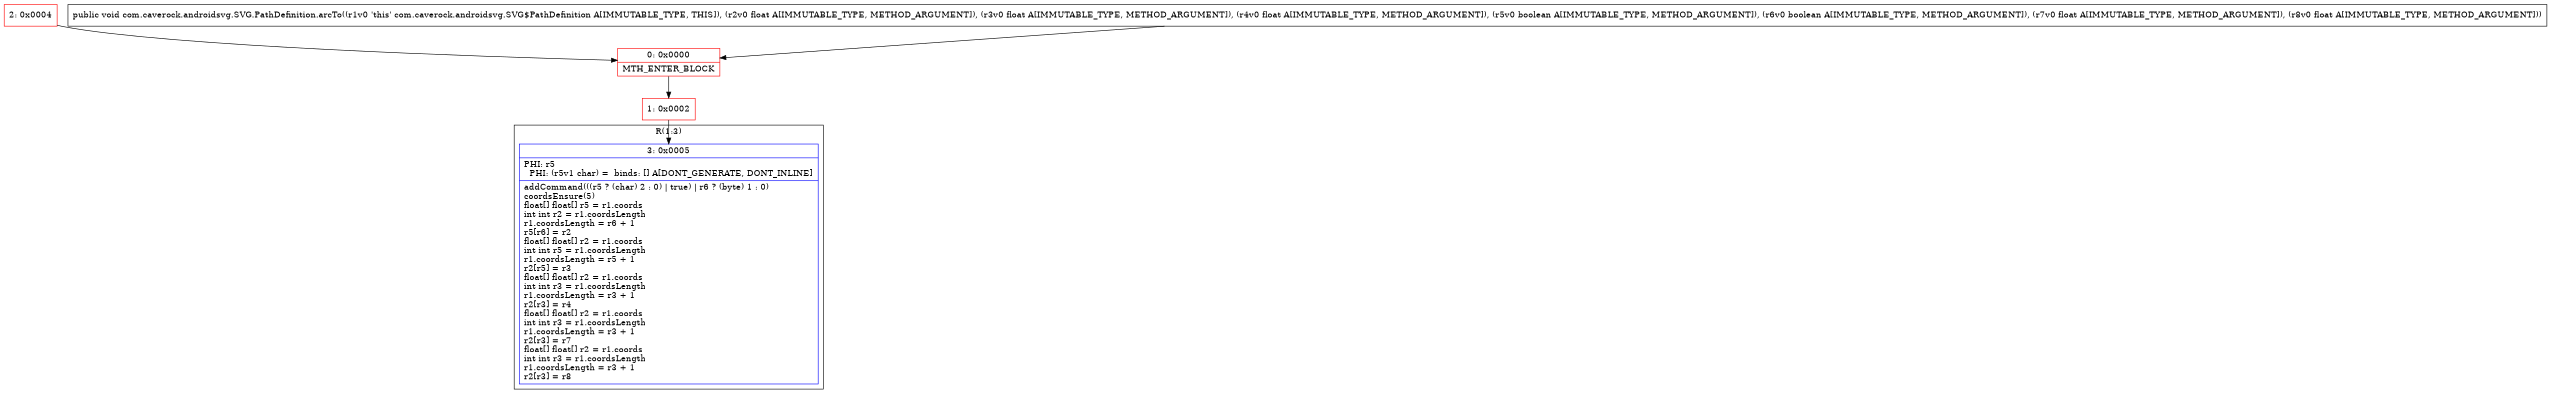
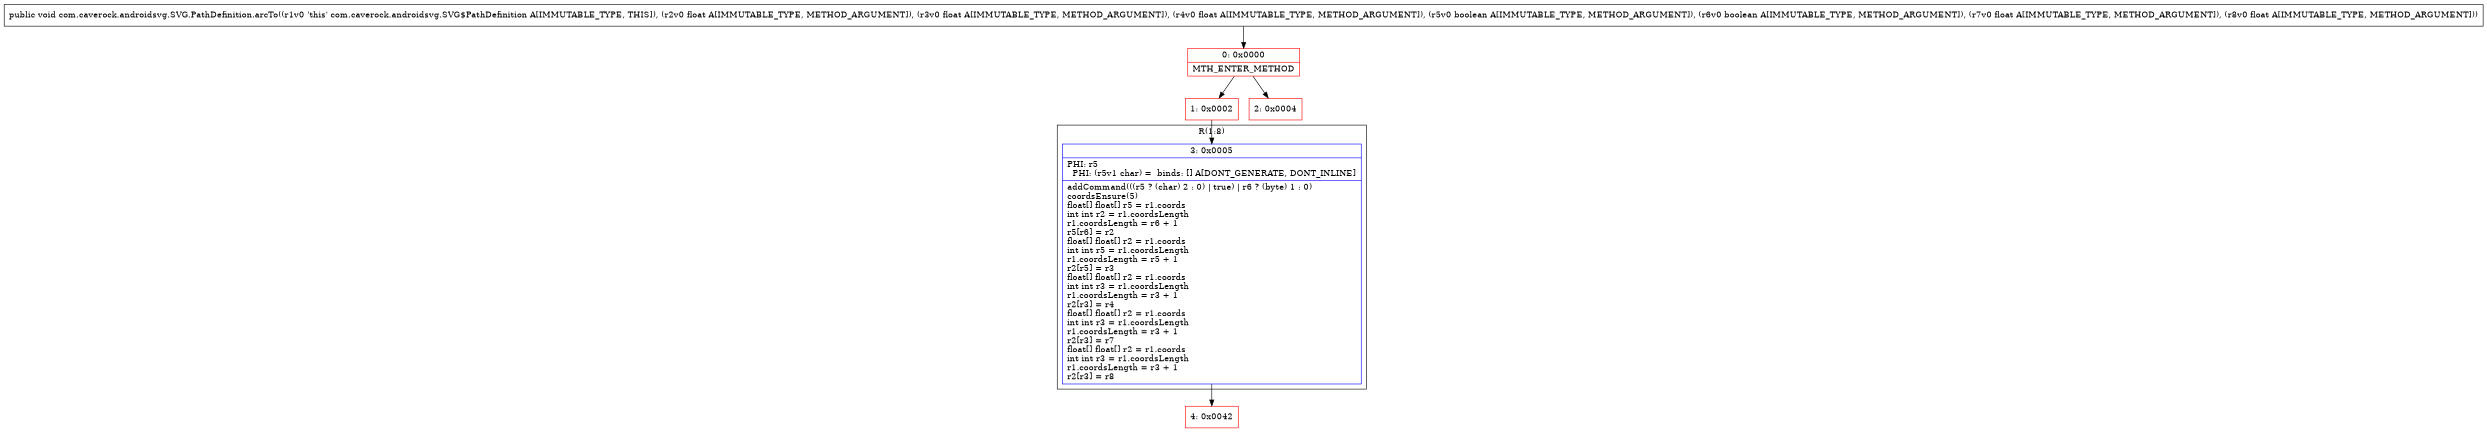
(334, 50) -> (1259, 85)
(669, 69) -> (1244, 69)
(669, 132) -> (1212, 132)
none -> (1212, 417)
